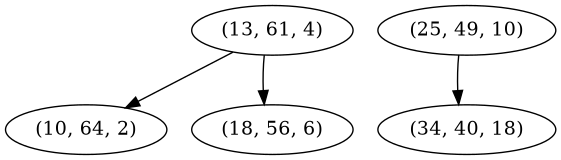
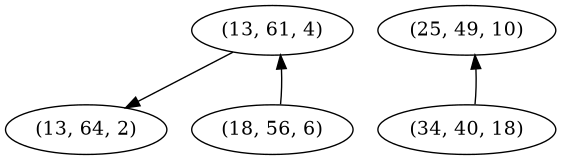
(263, 73) -> (282, 87)
(458, 73) -> (476, 87)
(86, 130) -> (86, 130)
